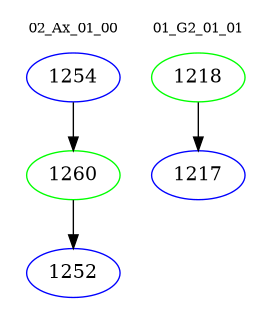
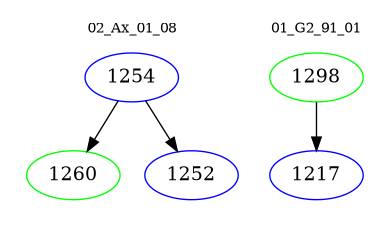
(73, 29) -> (132, 29)
(198, 29) -> (316, 29)
(198, 77) -> (316, 77)
(73, 217) -> (158, 120)
